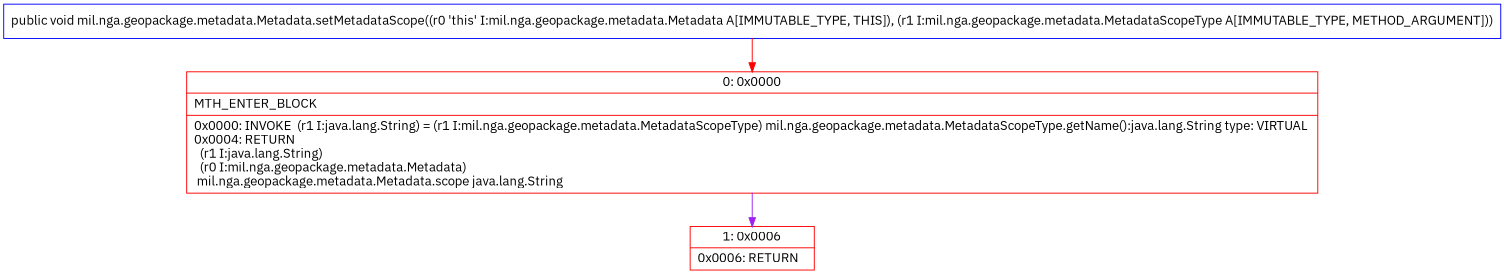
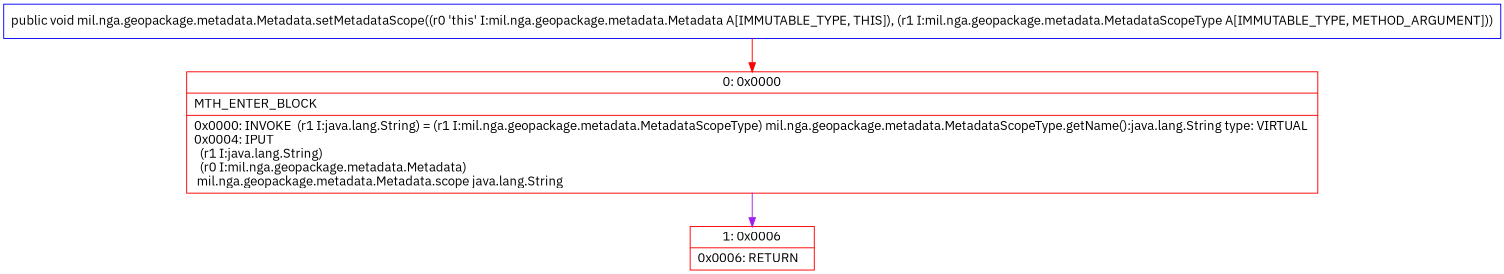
(247, 140) -> (237, 140)
